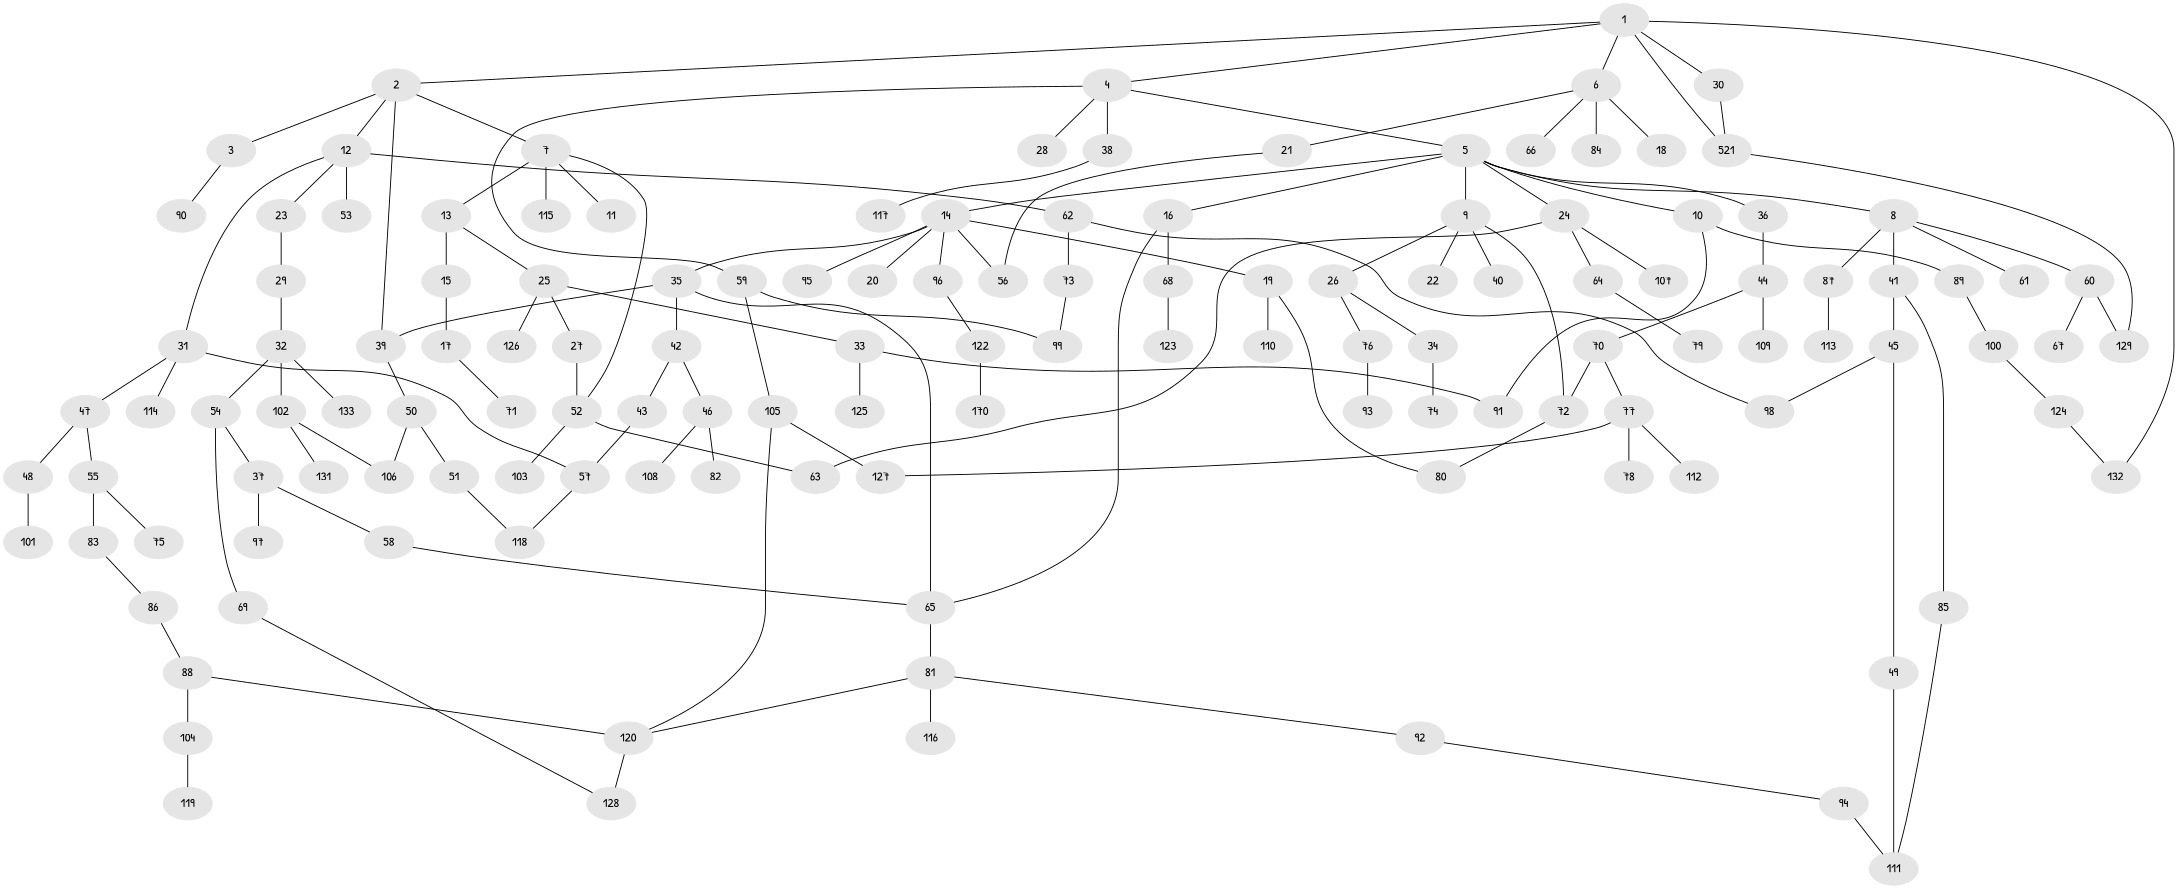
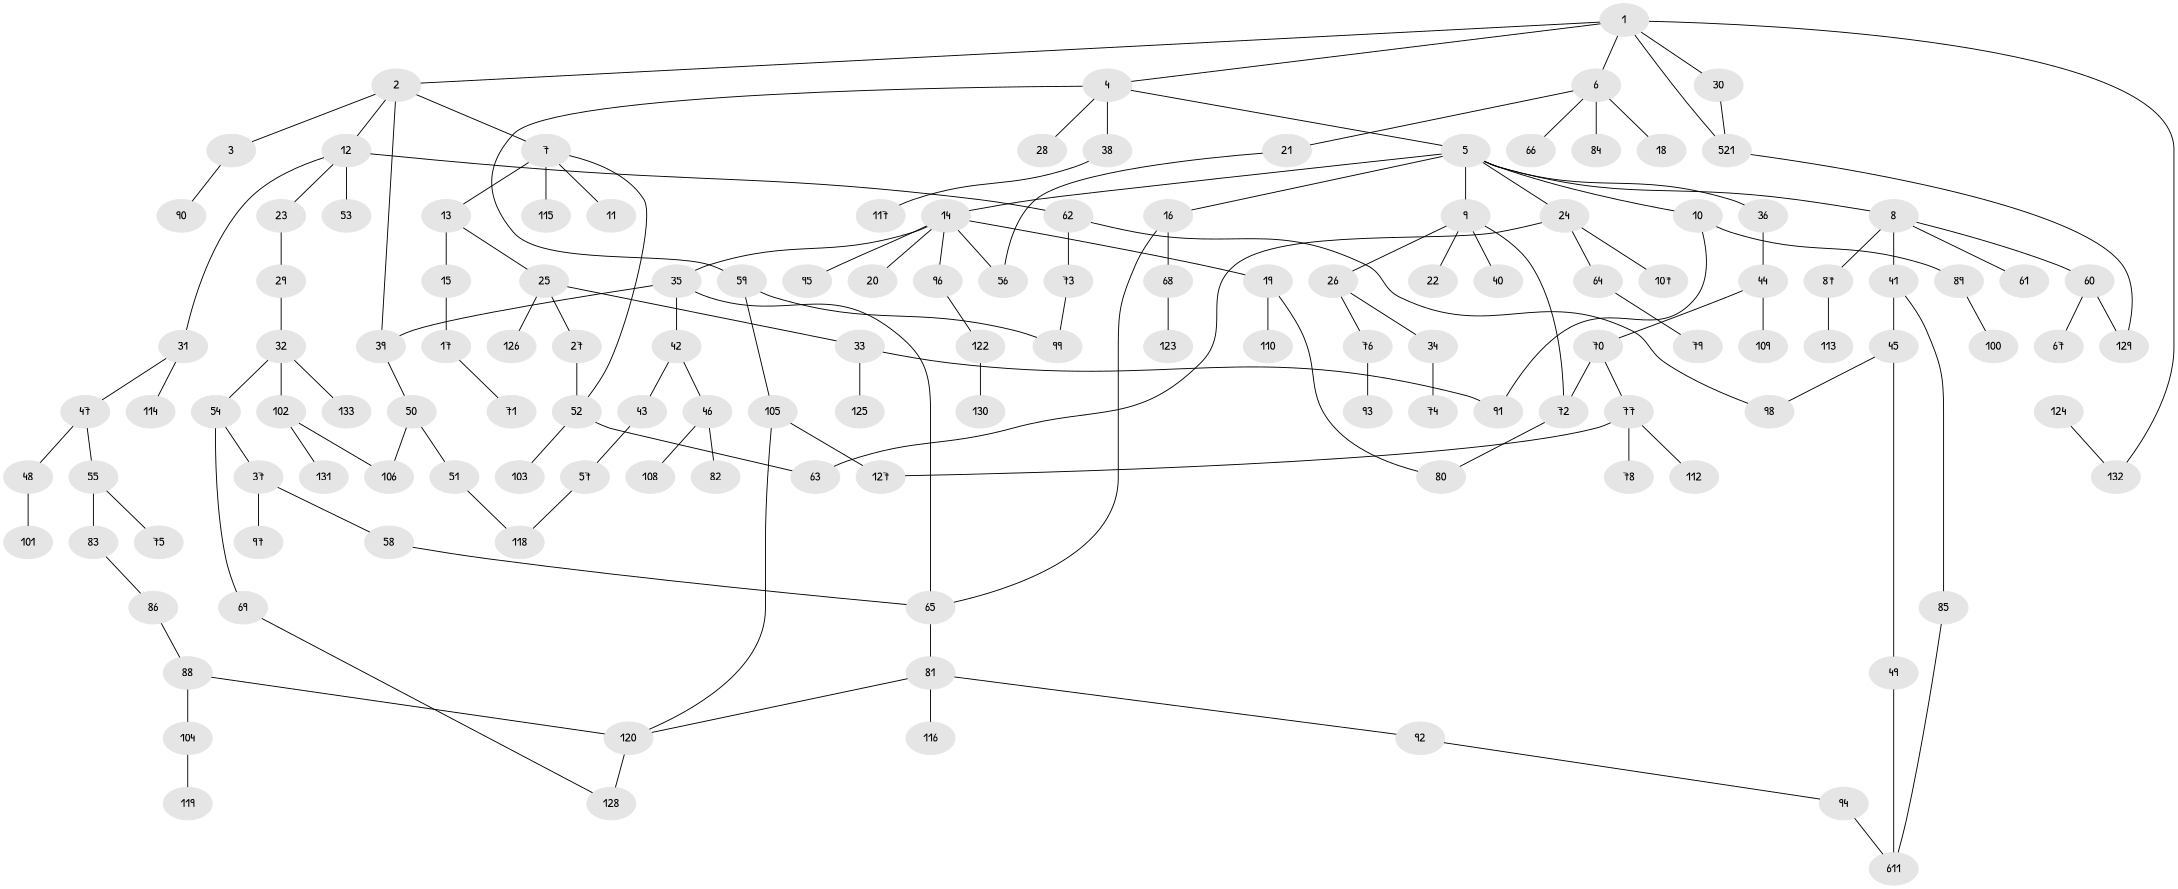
(388, 375) -> none
(2026, 379) -> none
(980, 412) -> (980, 412)
(1894, 869) -> (1894, 869)
